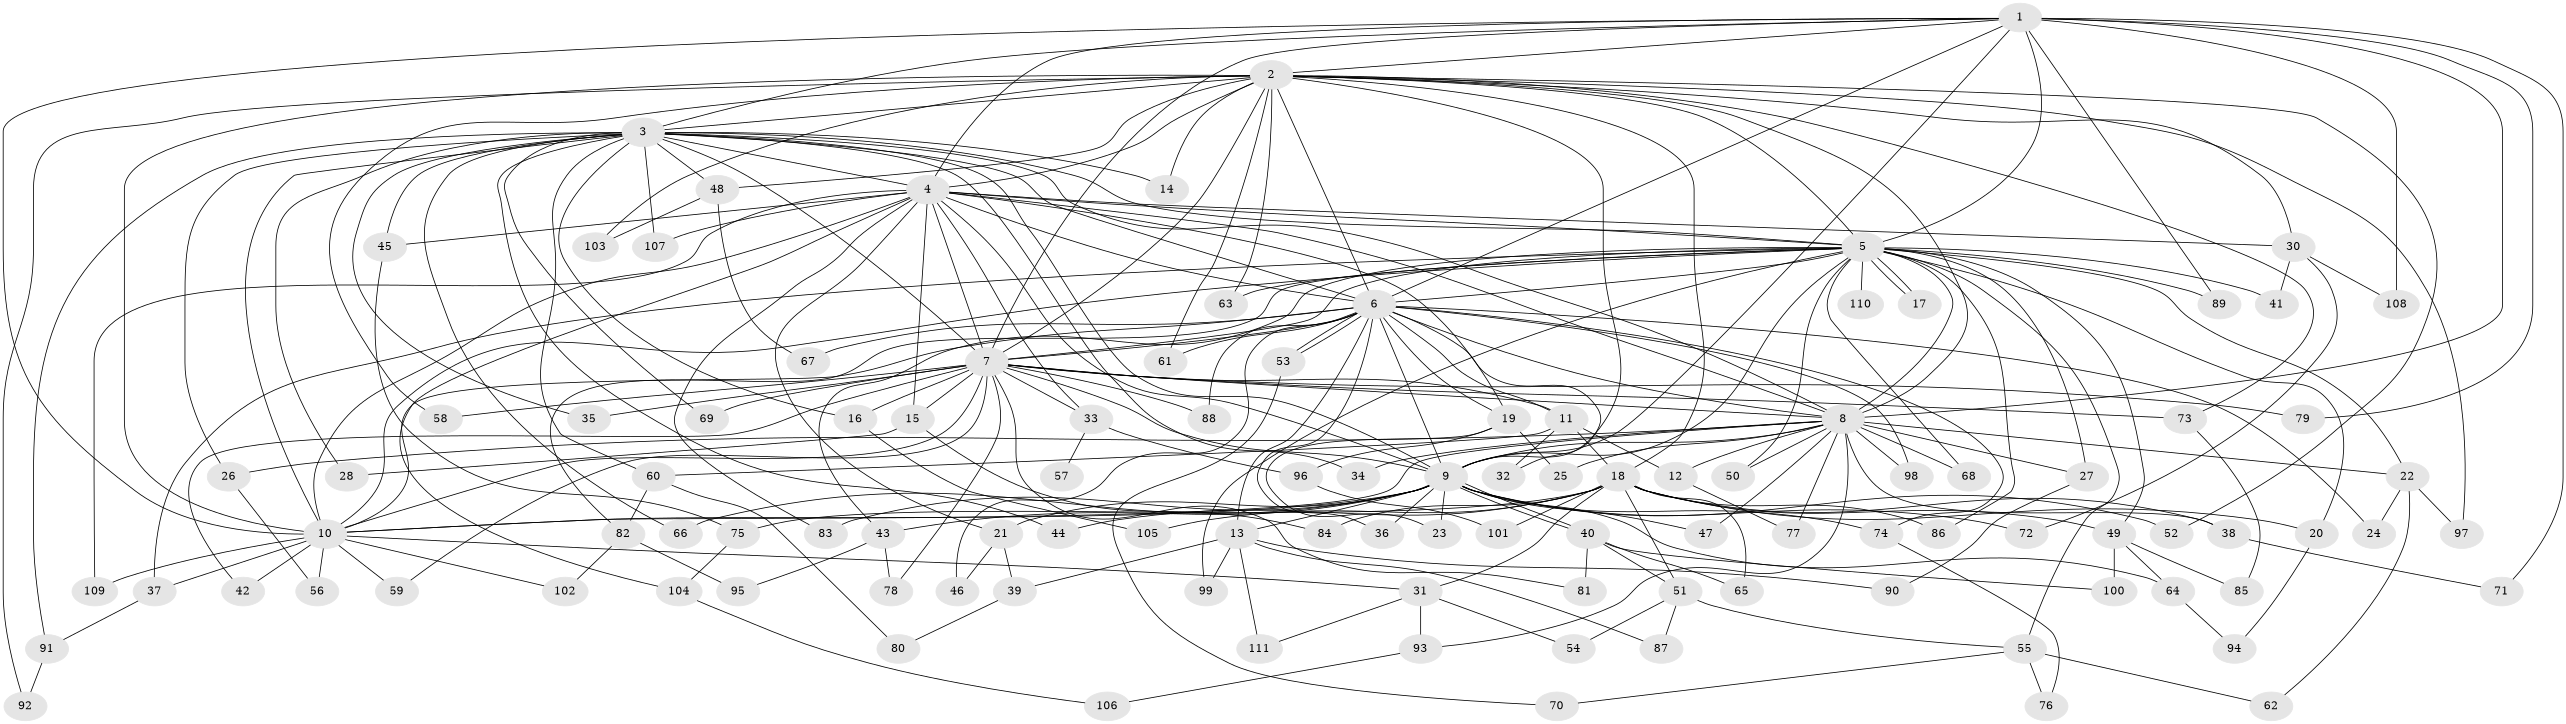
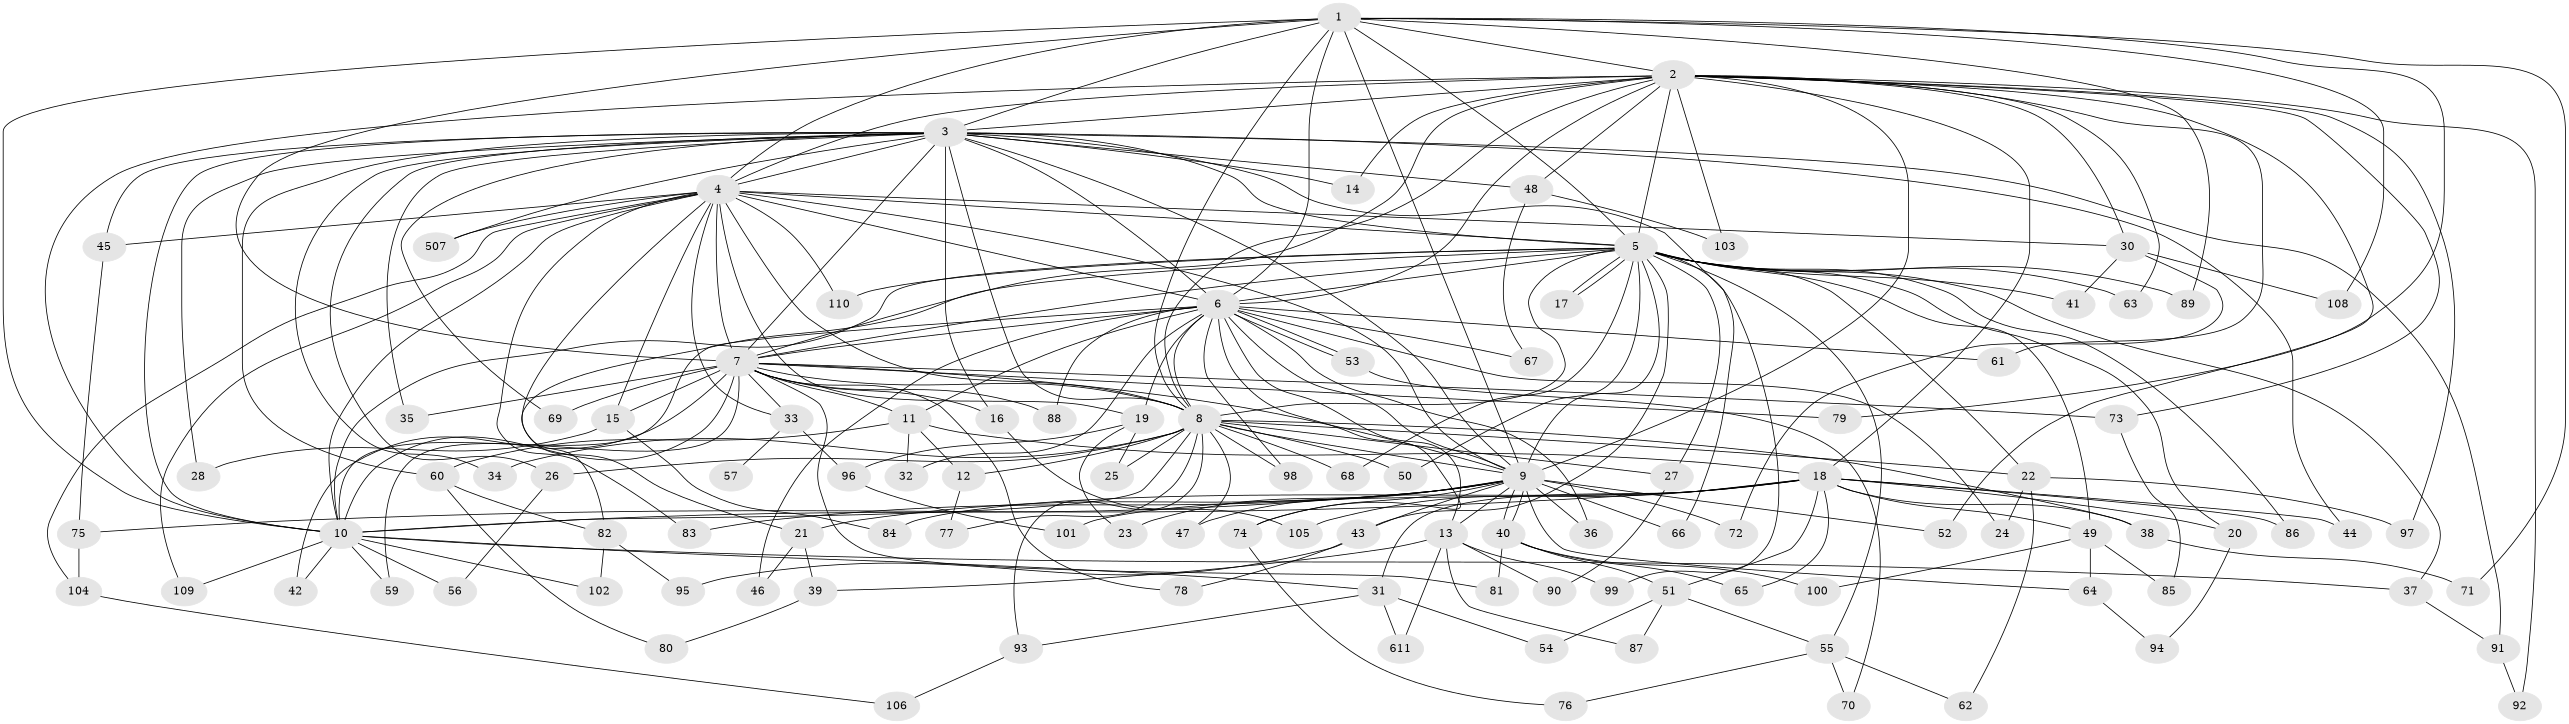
none -> (793, 236)
(655, 247) -> (436, 247)
(441, 419) -> none
(1260, 649) -> (1401, 649)
